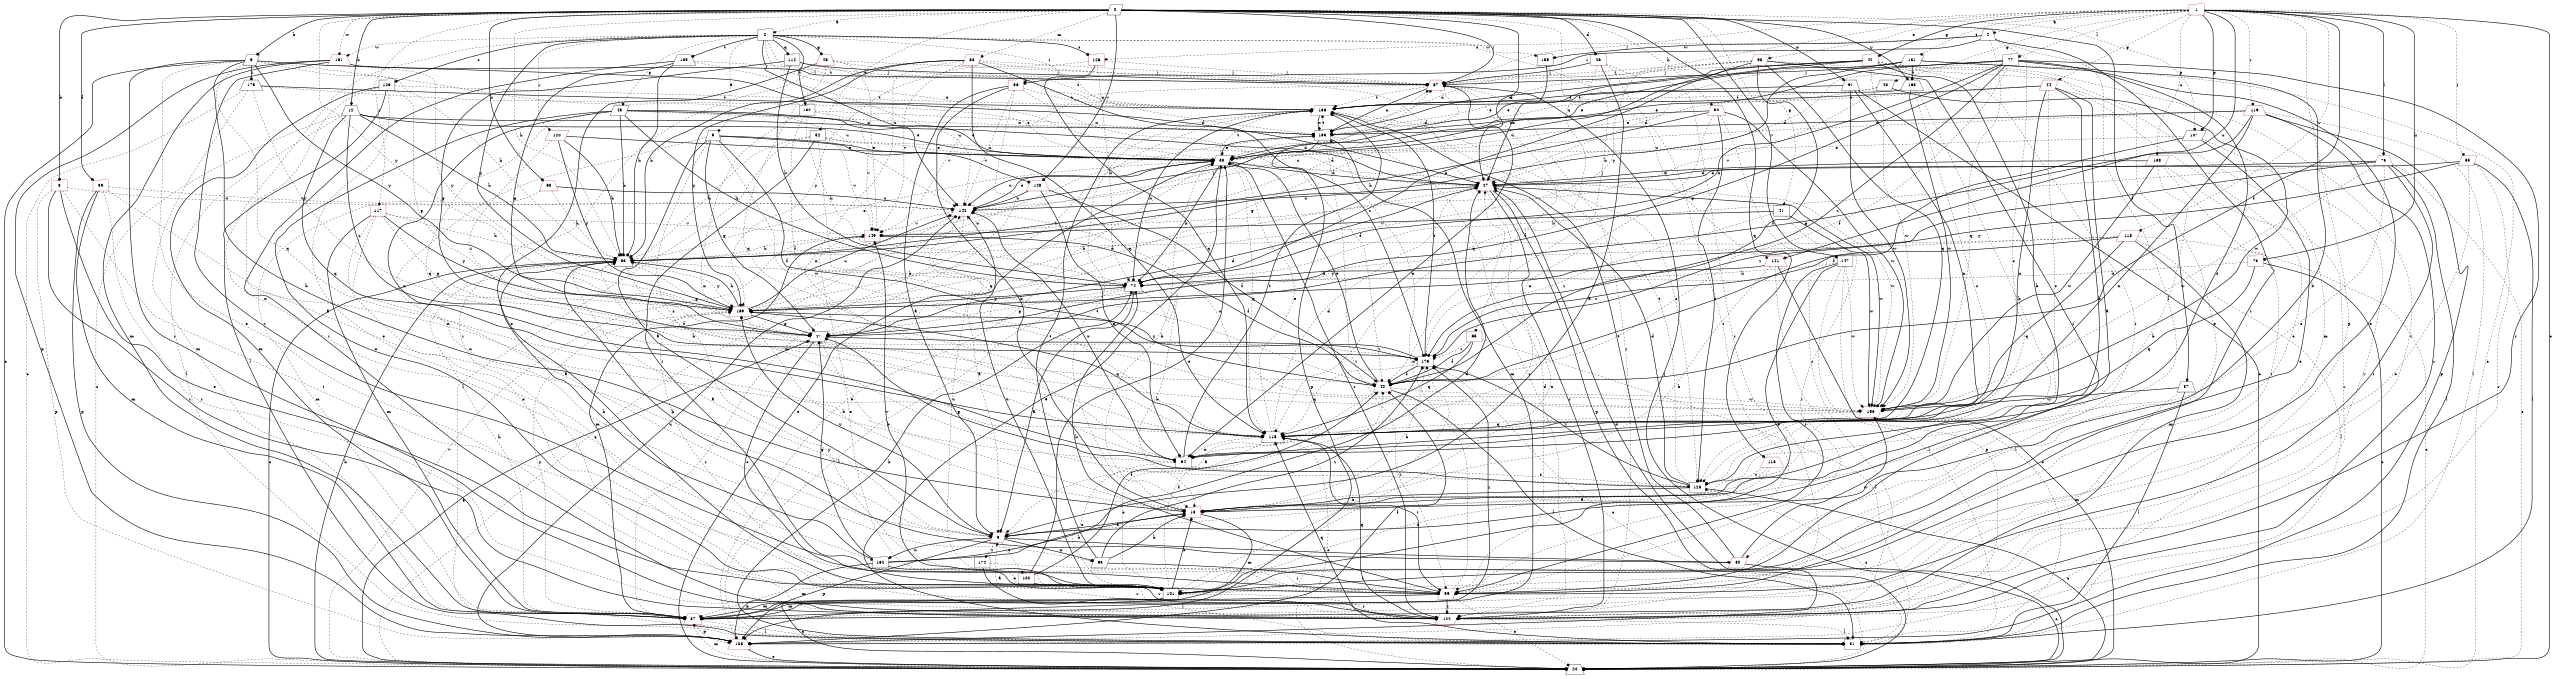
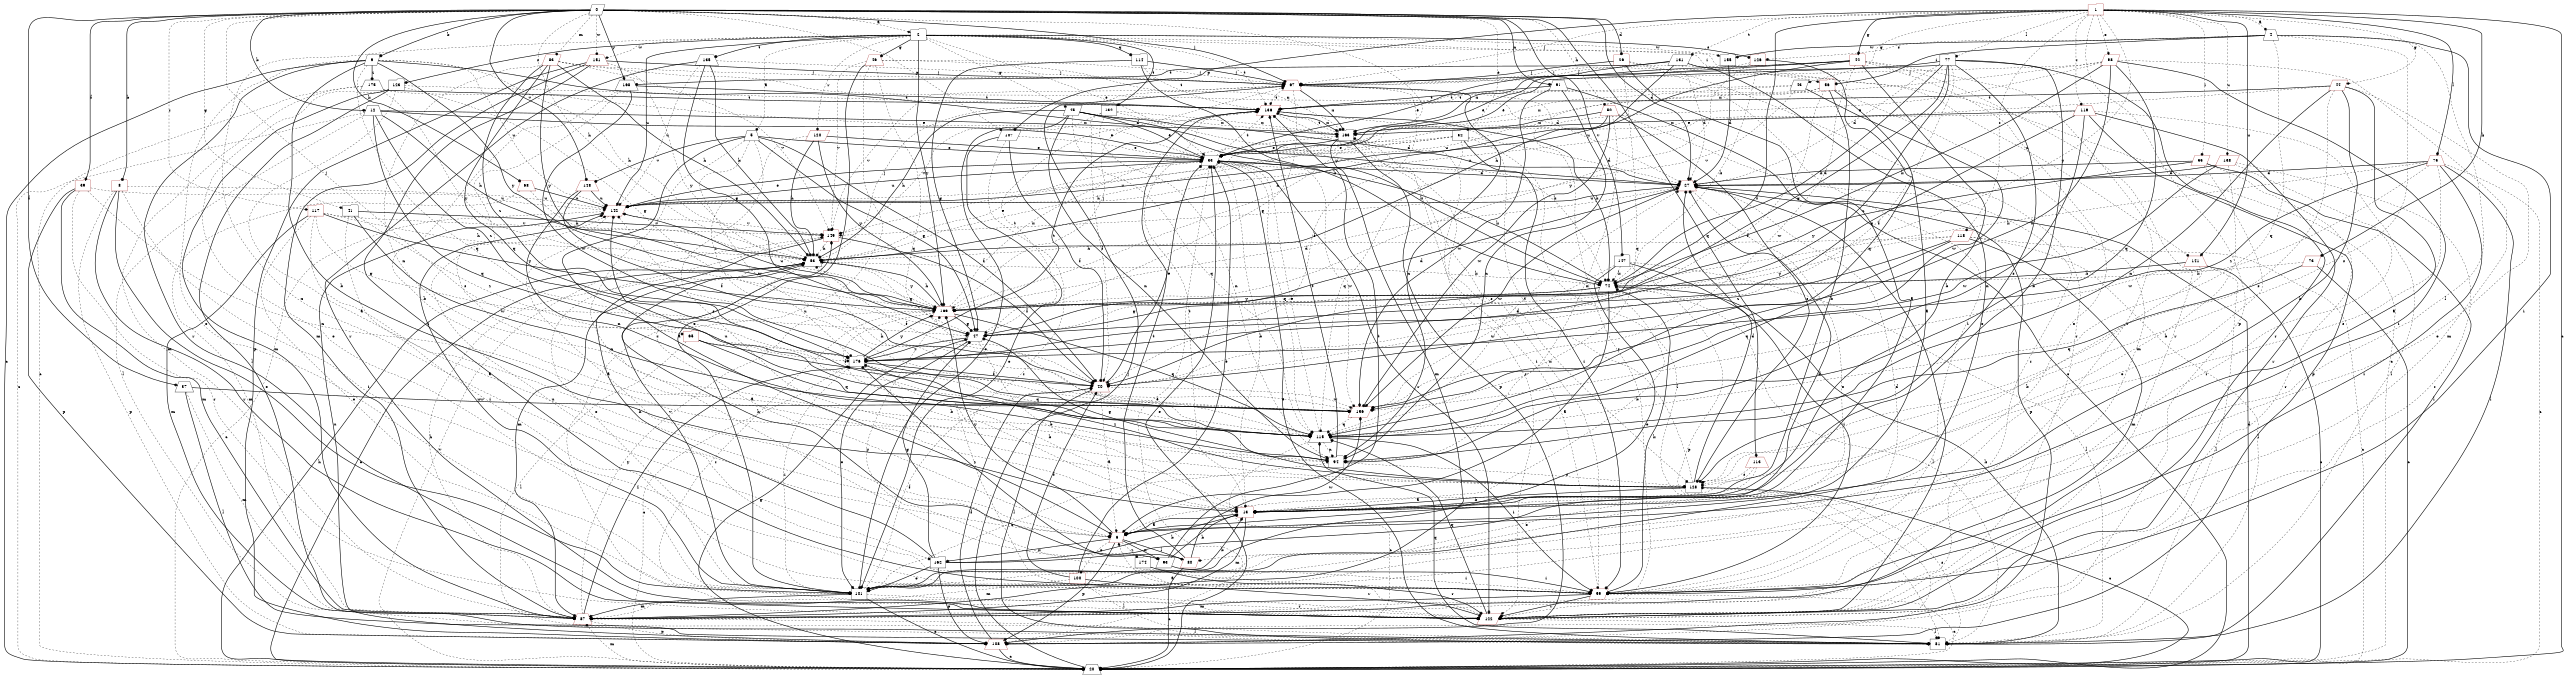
(2256, 261) -> (2311, 261)
(1135, 477) -> none
